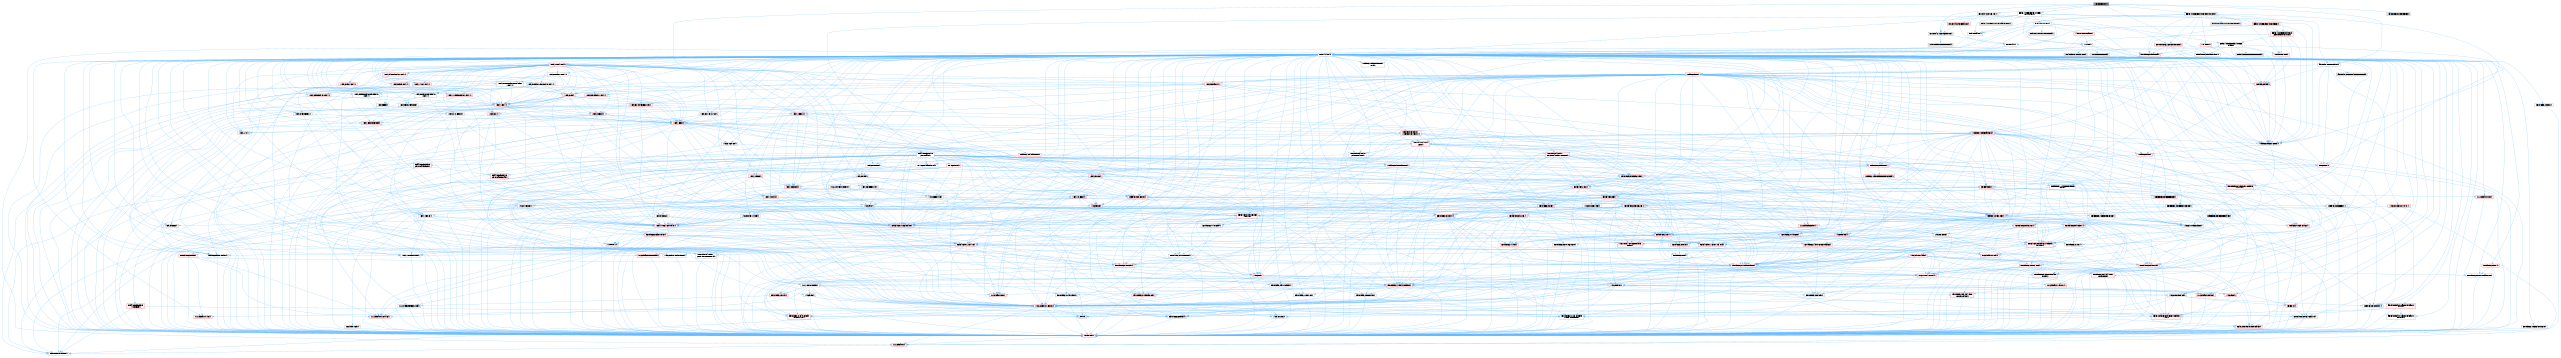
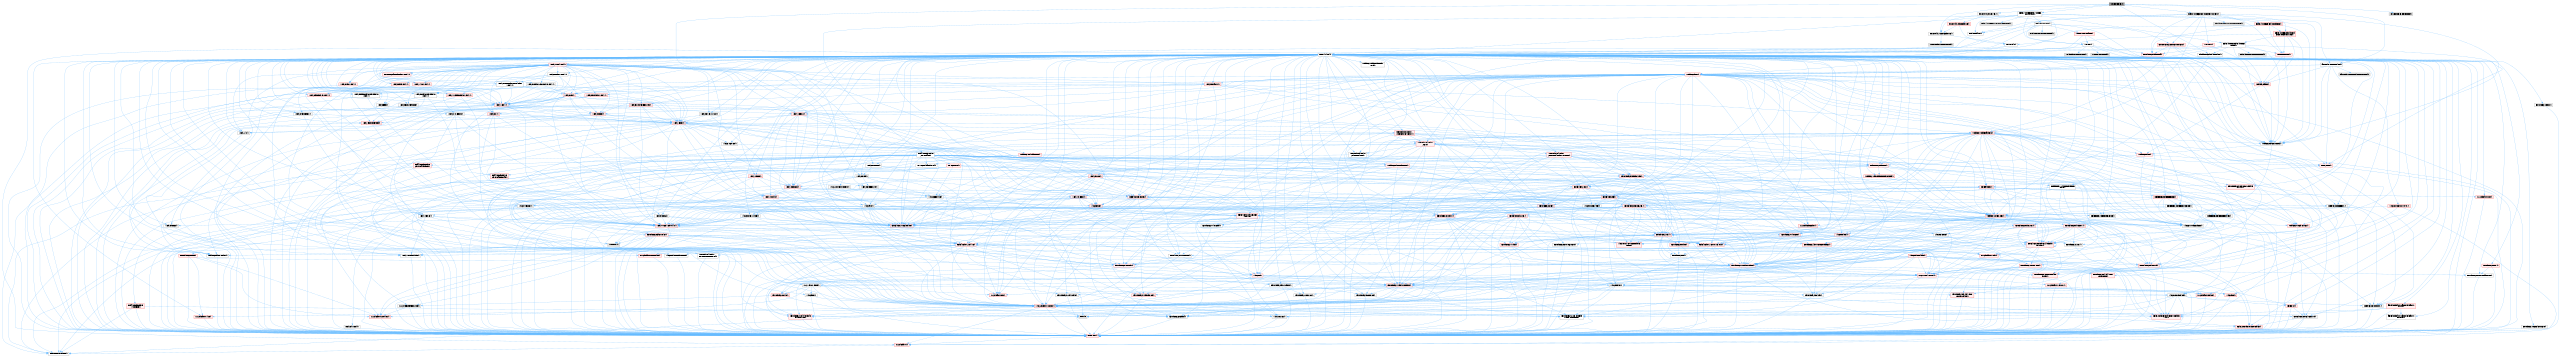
(395, 74) -> (397, 74)
